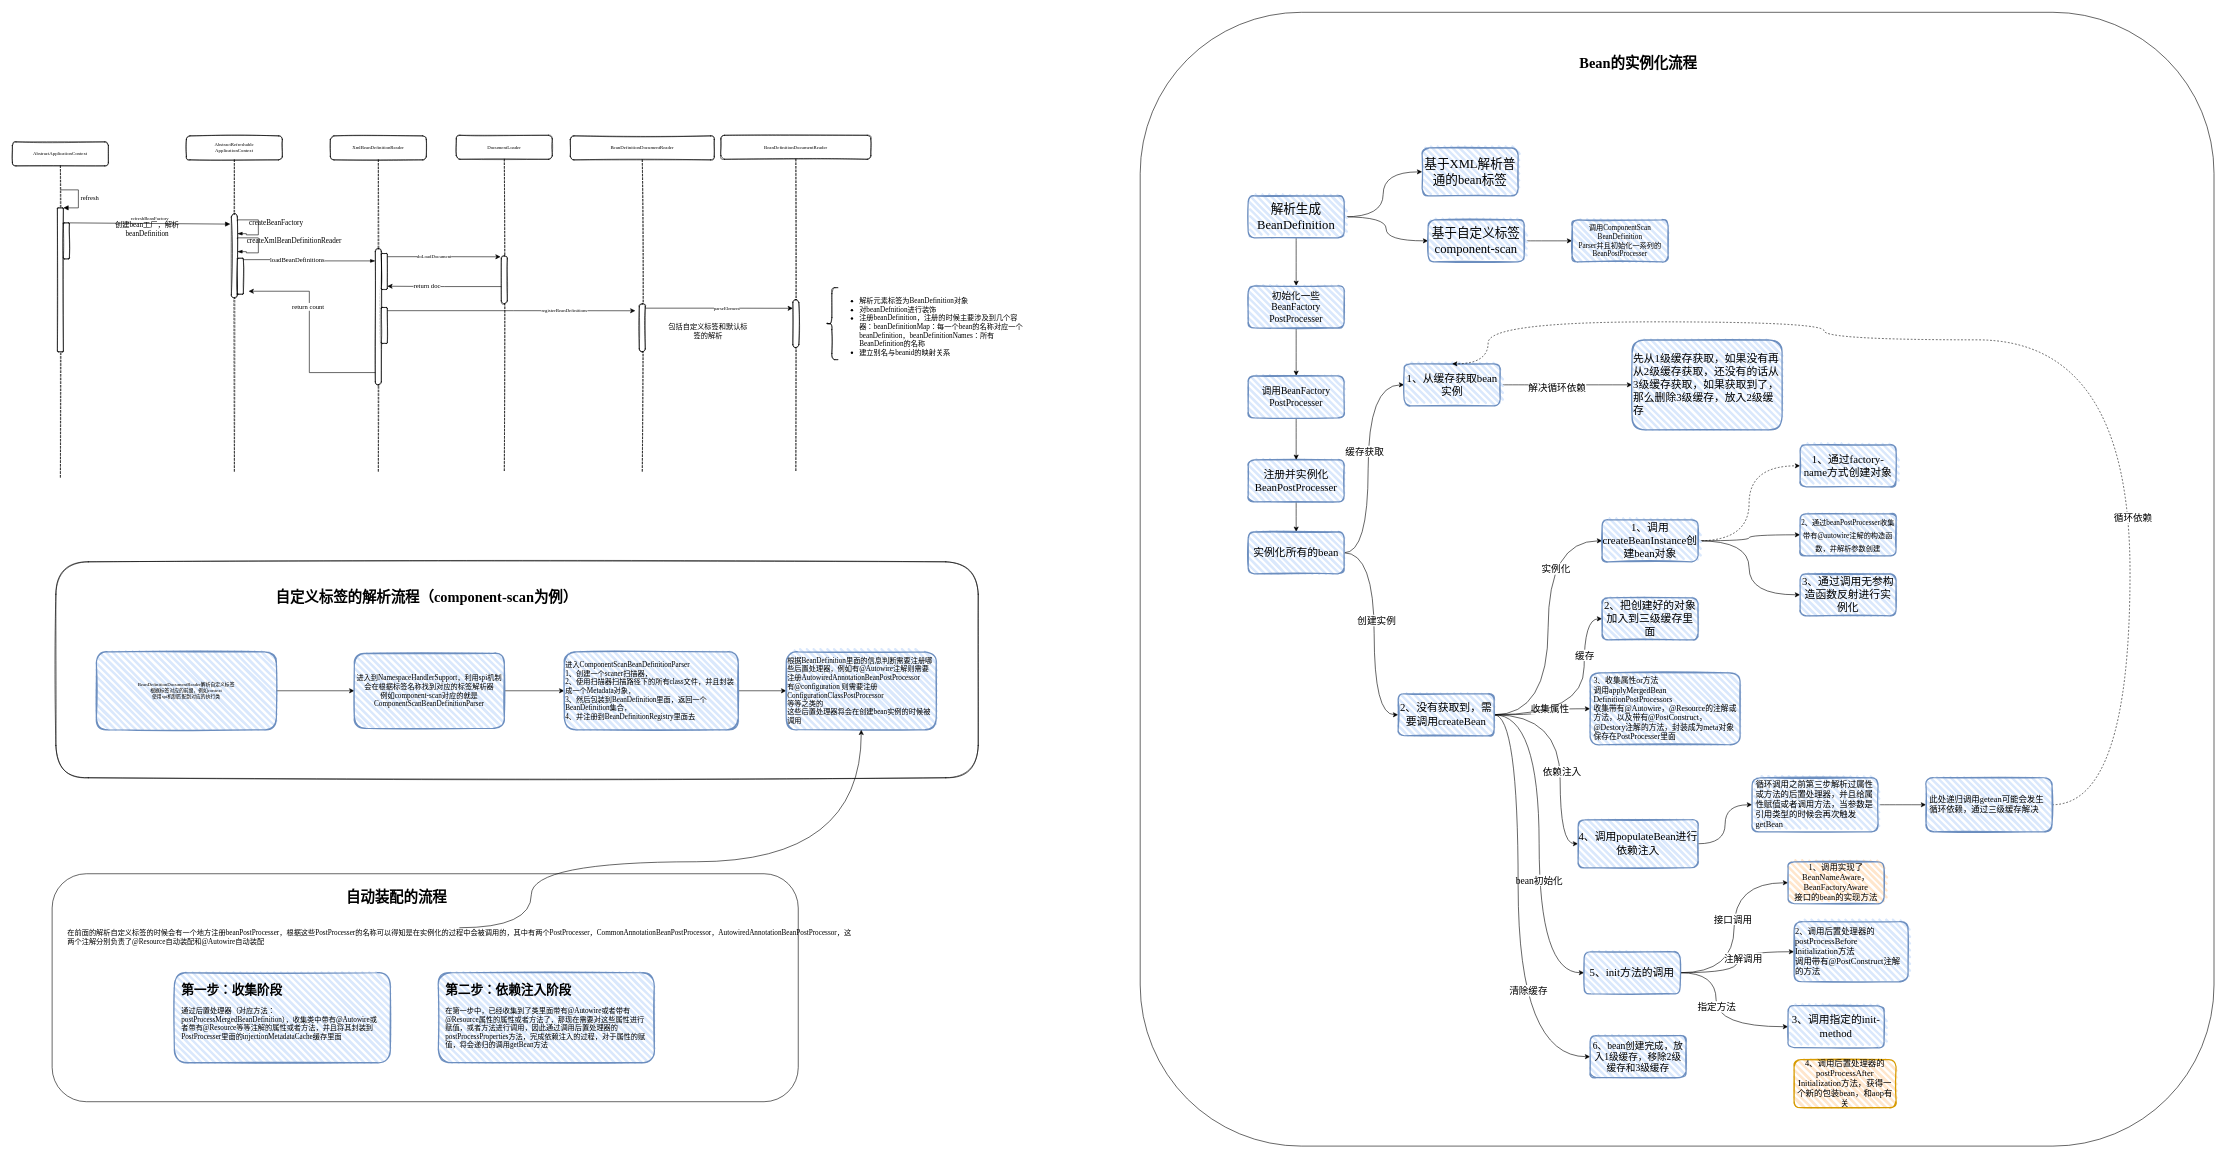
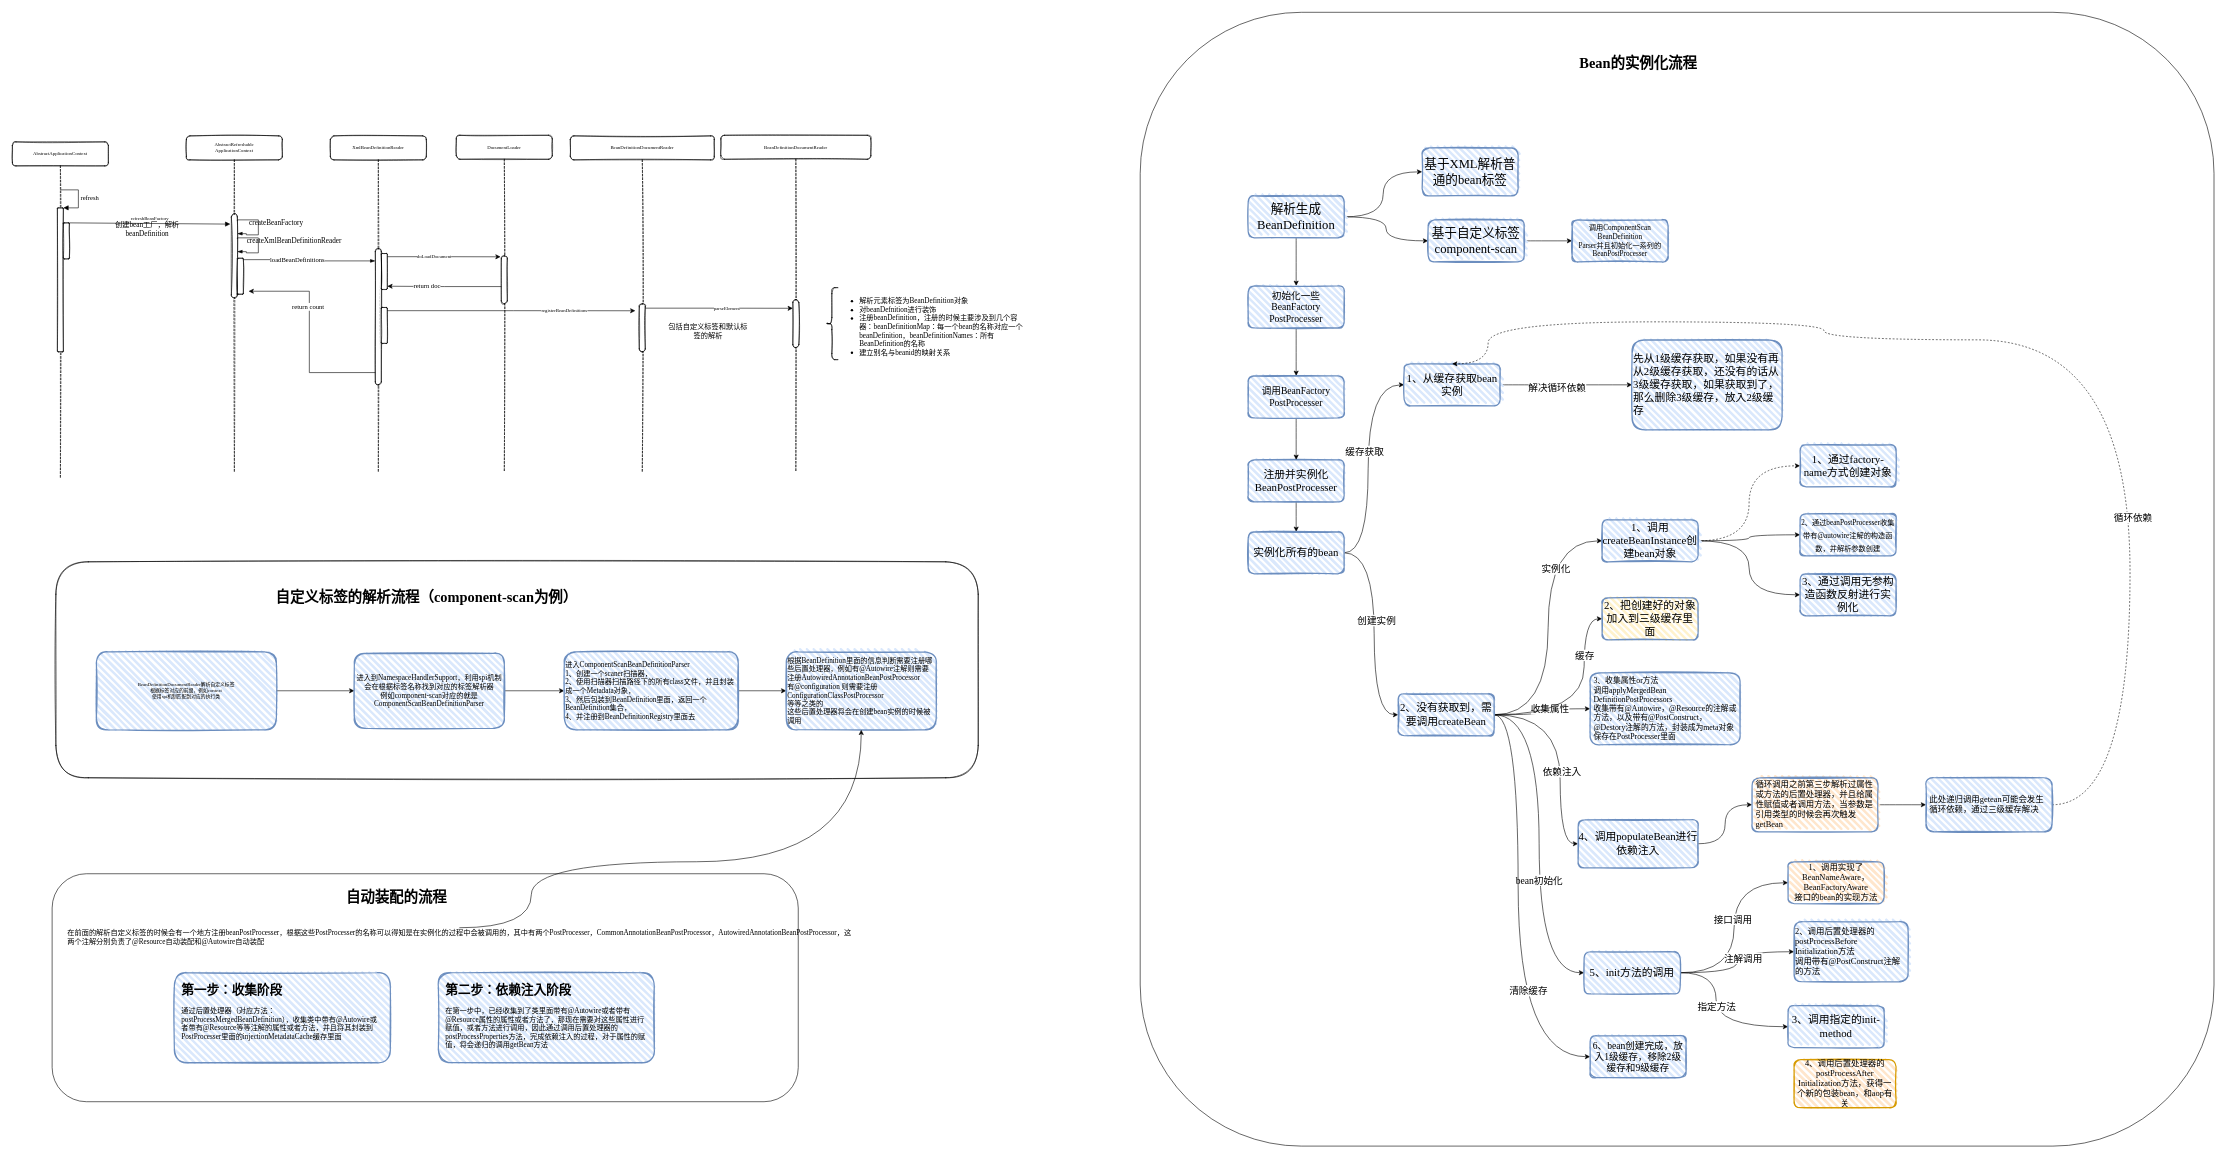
(1650, 619) -> (1650, 619)
(1815, 805) -> (1815, 805)
(1638, 1057) -> (1638, 1057)
